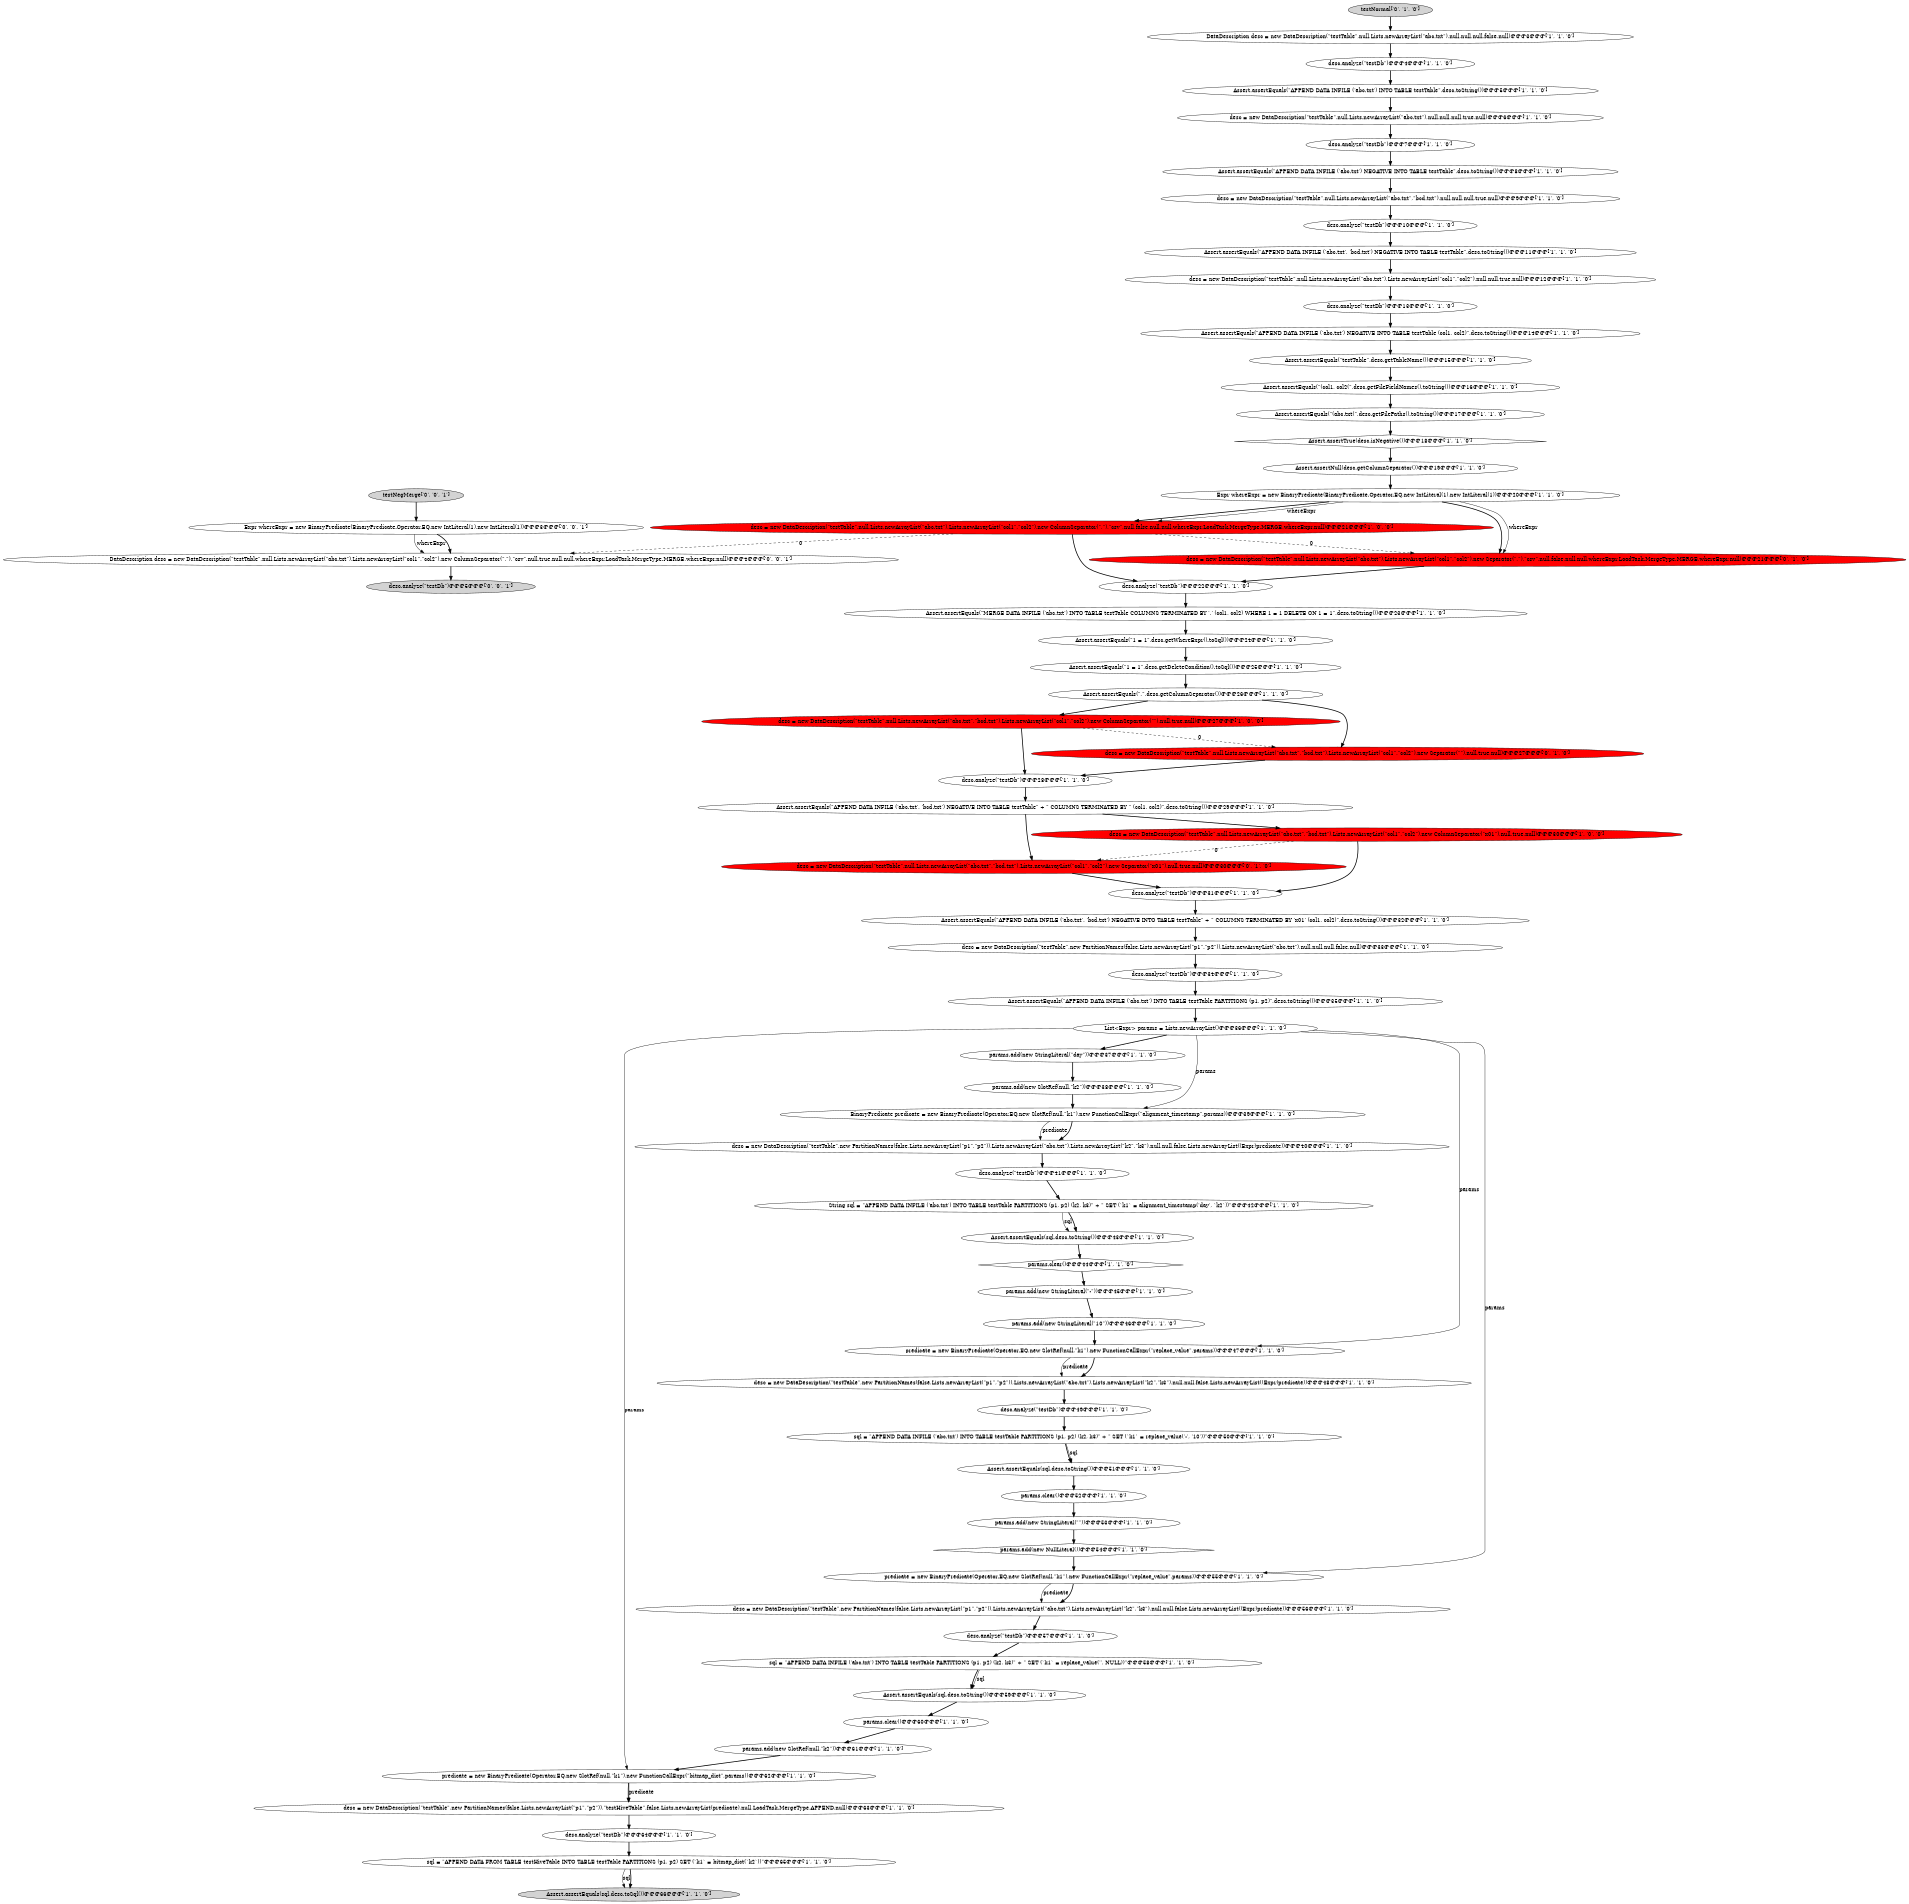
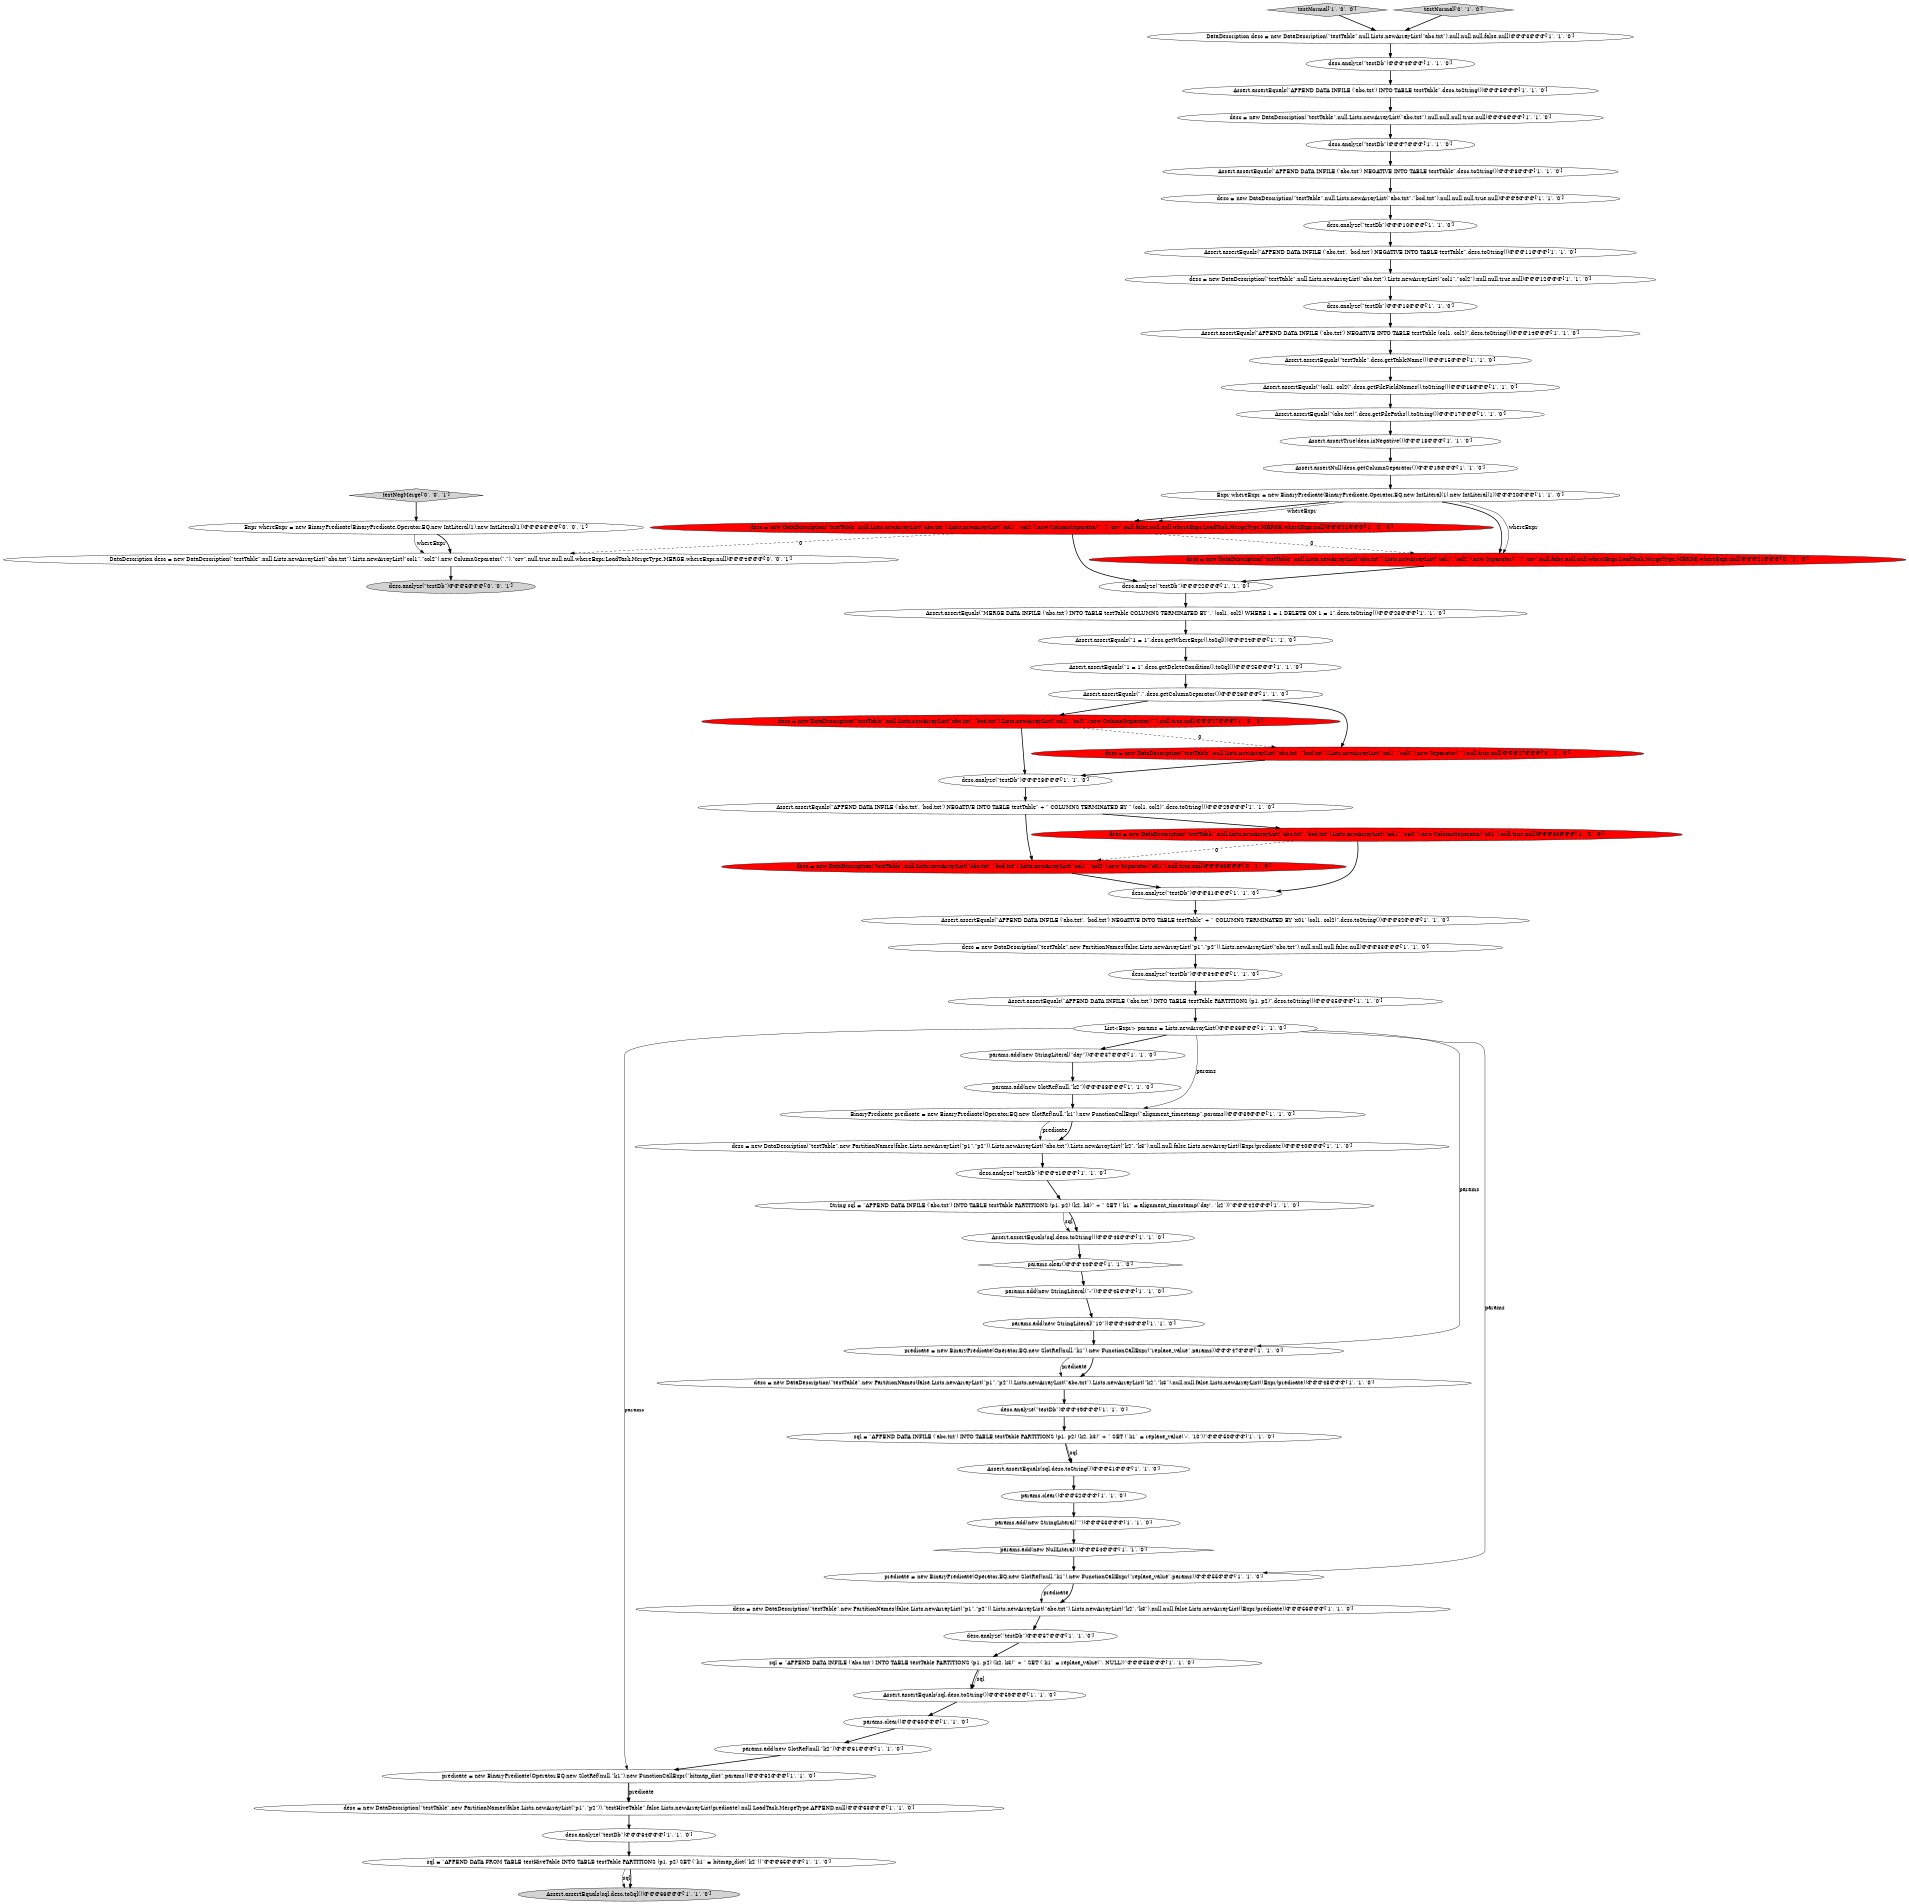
none -> (1327, 10)
(1390, 10) -> (1454, 10)
(1390, 441) -> (1390, 441)
(416, 495) -> (416, 495)
